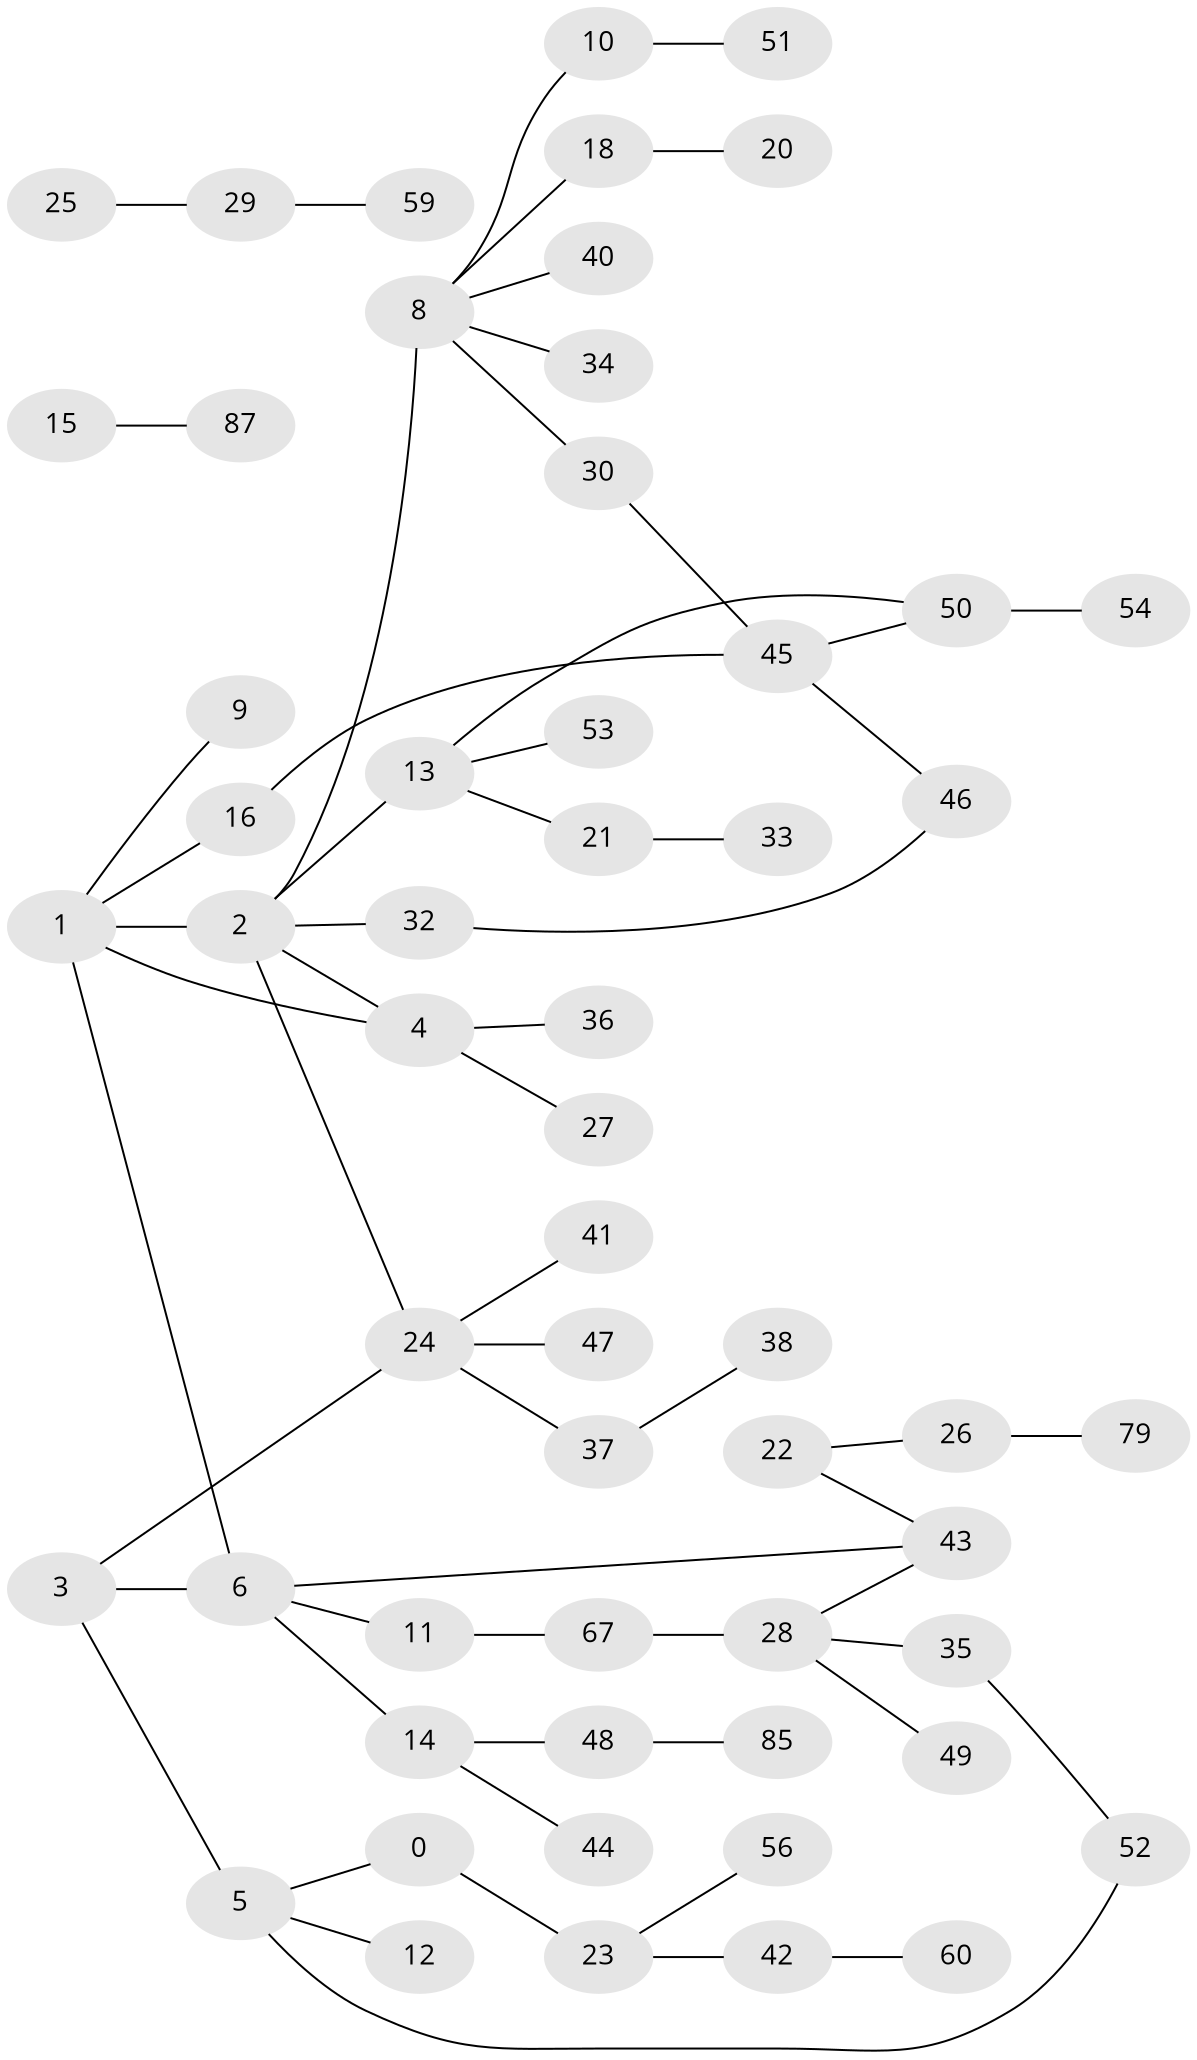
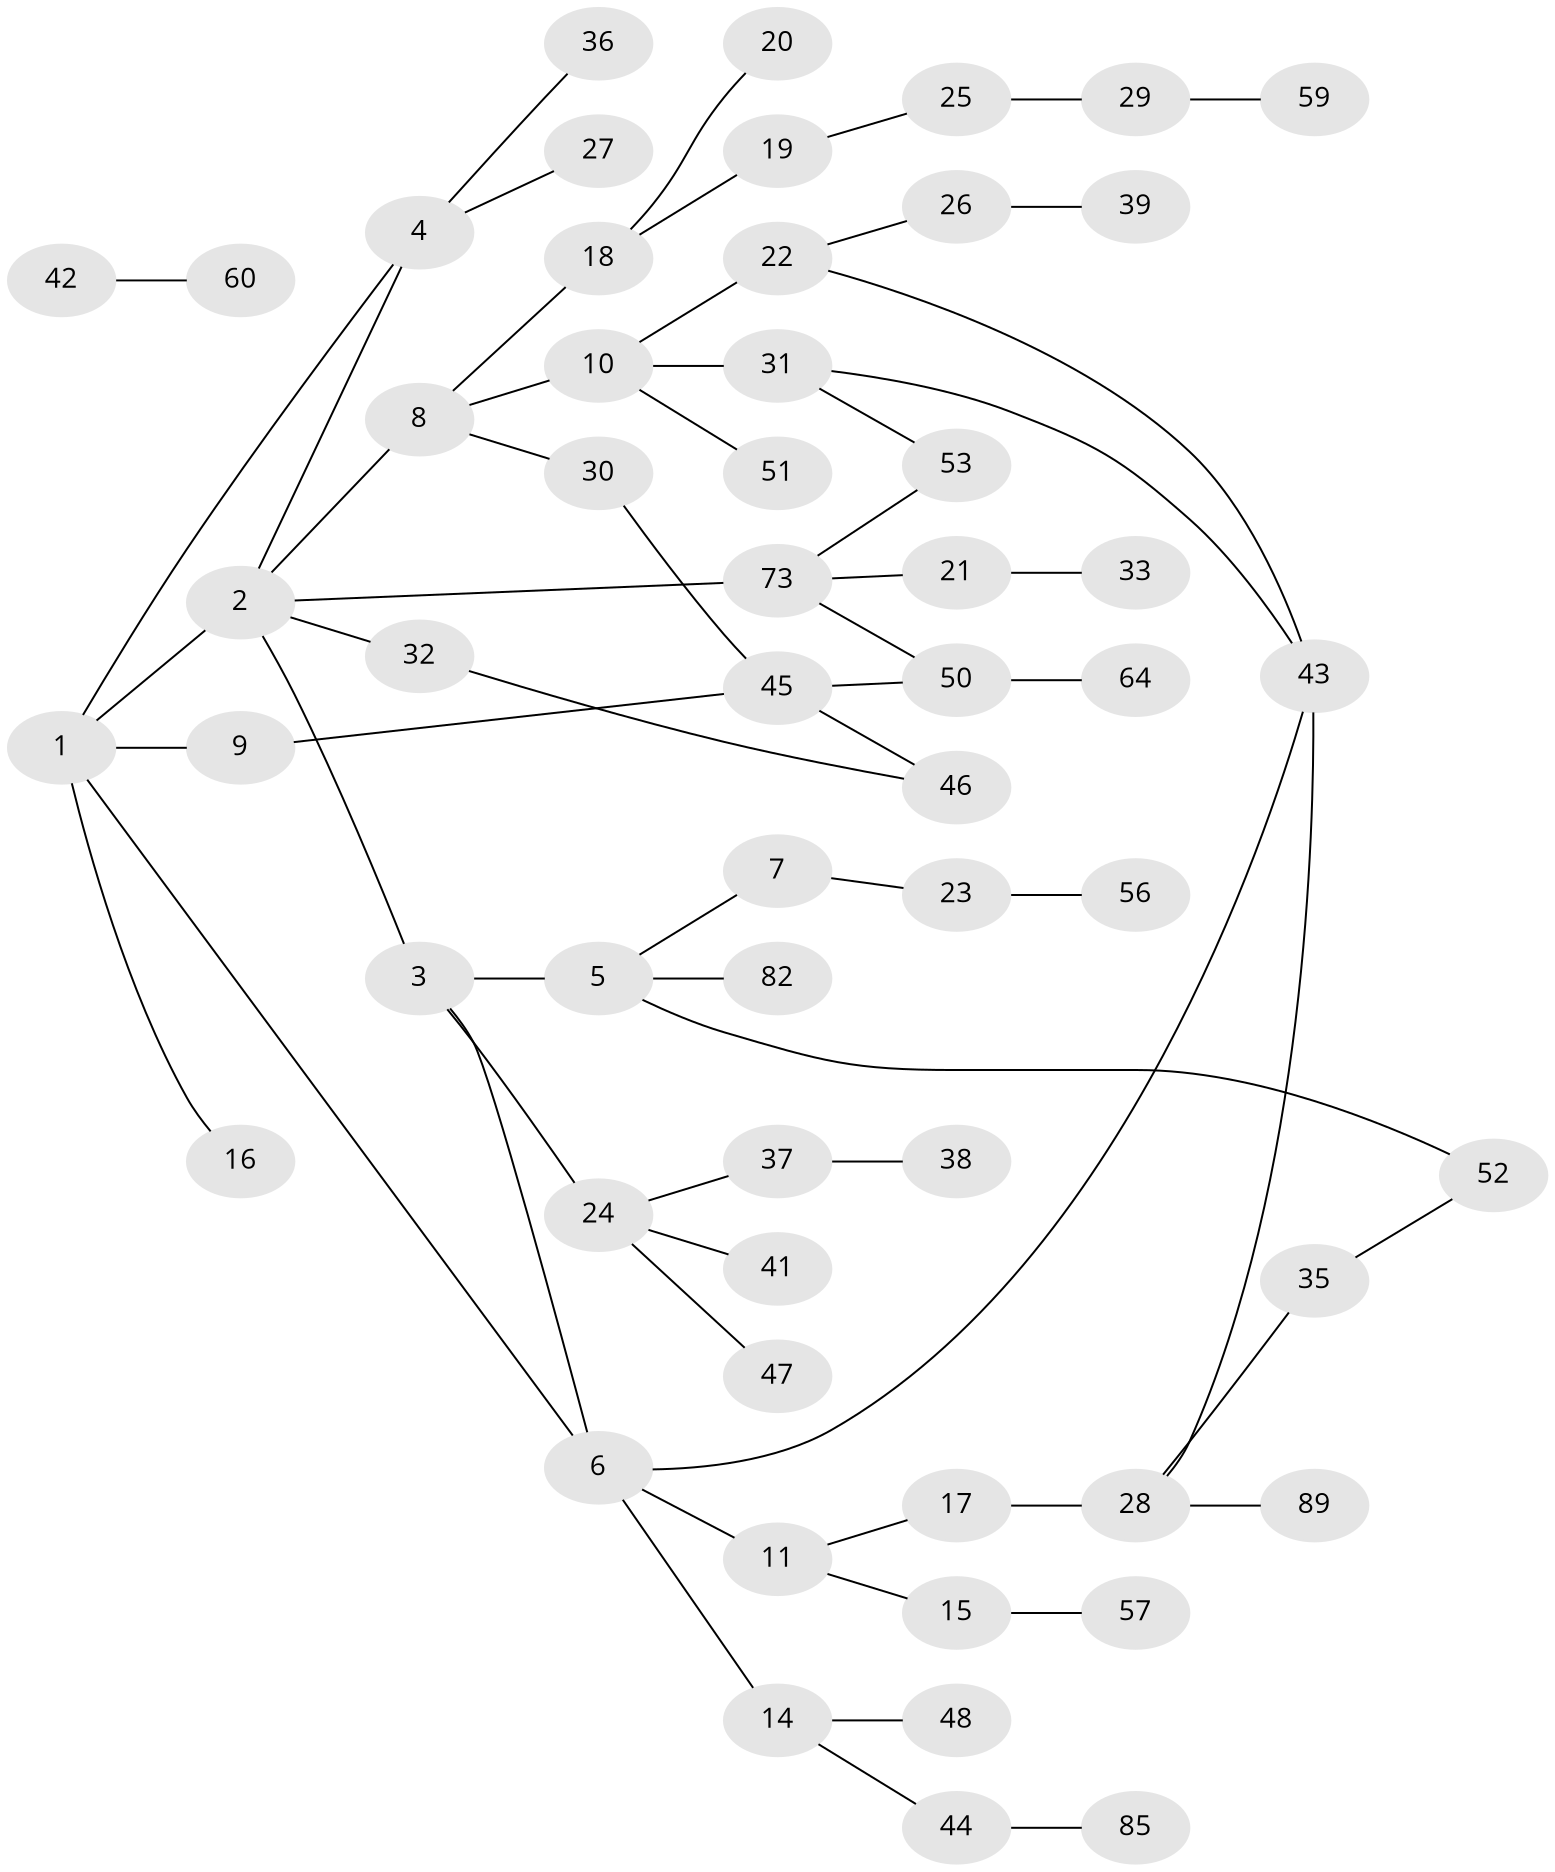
none -> (778, 151)
(599, 259) -> none
none -> (688, 312)
(599, 366) -> none
none -> (778, 366)
(241, 426) -> (1136, 1613)
(1136, 611) -> (1136, 680)
(483, 680) -> (509, 718)
(420, 774) -> (778, 581)
(330, 1135) -> (338, 788)
(1136, 1436) -> (1136, 207)
none -> (867, 1586)
(599, 1635) -> (957, 1506)
(688, 1742) -> (1046, 1828)
(957, 1758) -> (1315, 1506)
(420, 1850) -> (778, 871)
(420, 1957) -> (778, 979)
(688, 1957) -> none
